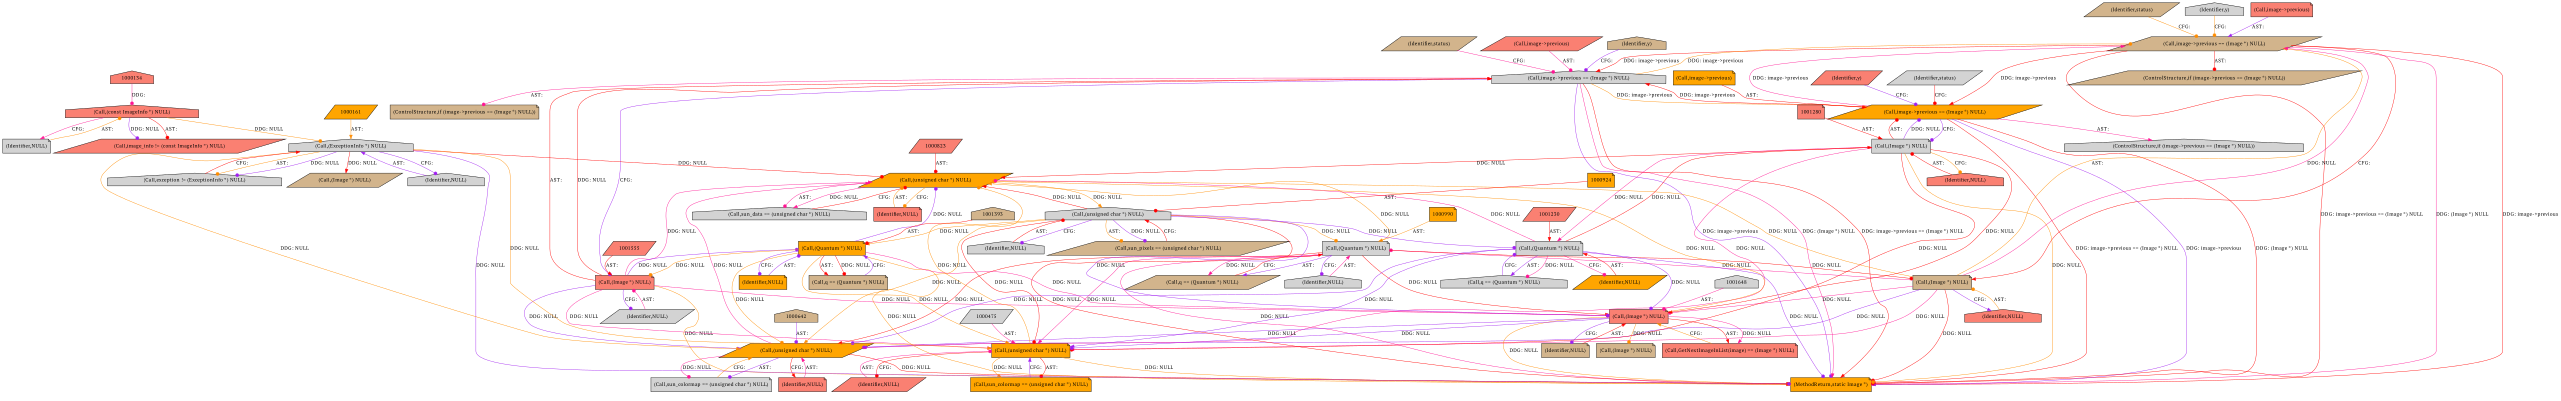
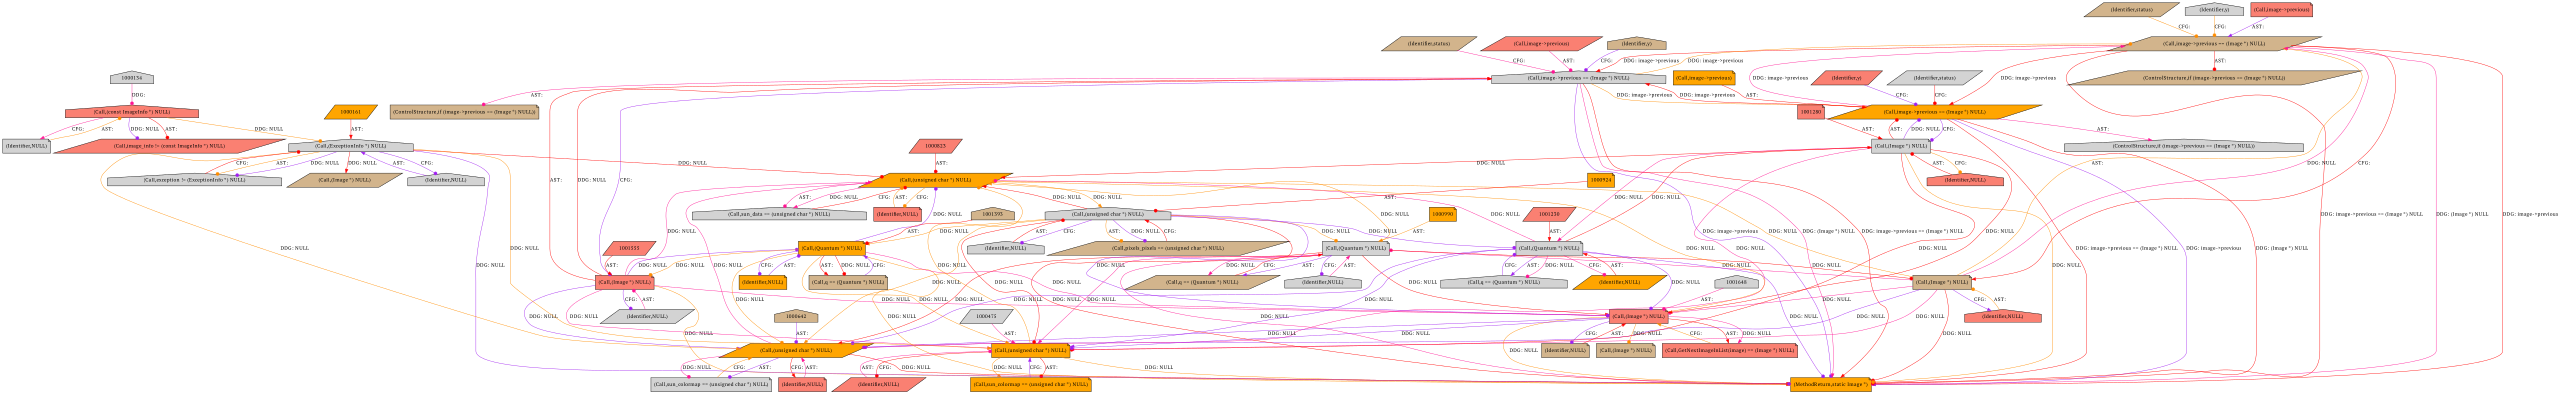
(132, 78) -> (132, 78)
(351, 127) -> (351, 127)
(233, 161) -> (233, 161)
(1168, 248) -> (1168, 248)
